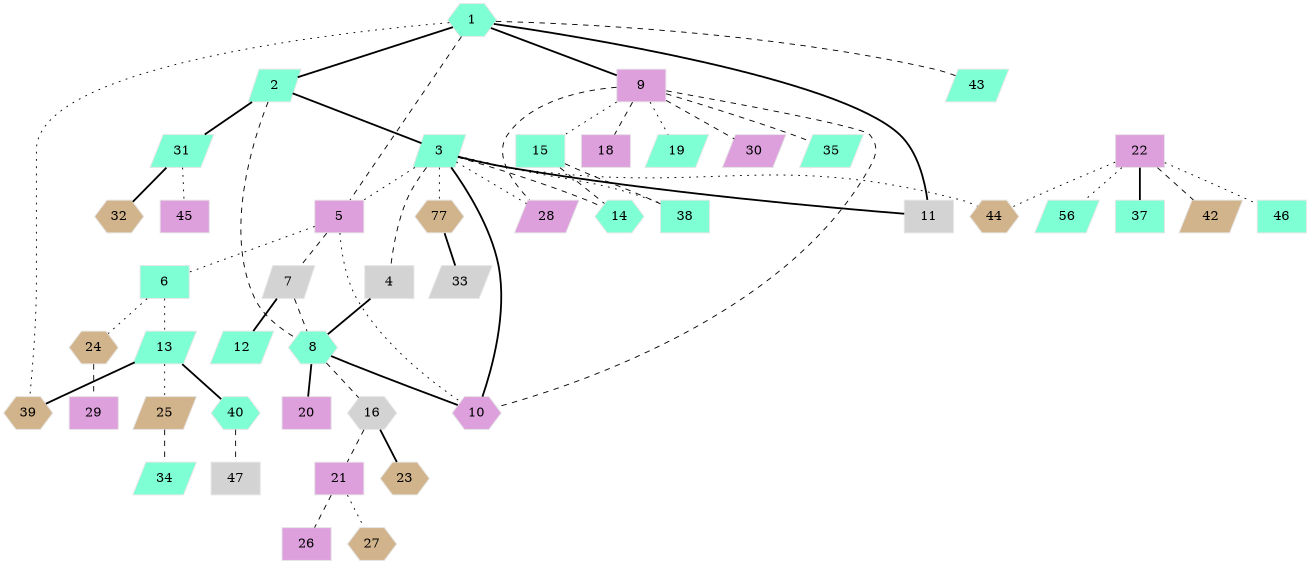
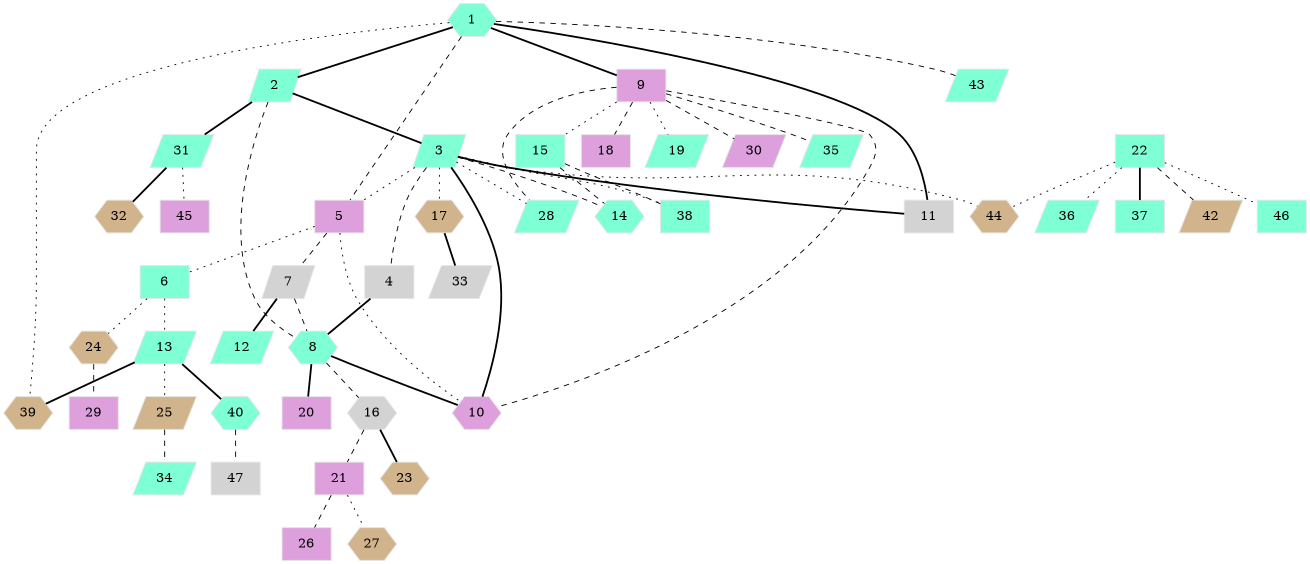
(1140, 151) -> (1140, 151)
(439, 217) -> (439, 217)
(547, 217) -> (547, 217)
(1067, 217) -> (1067, 217)
